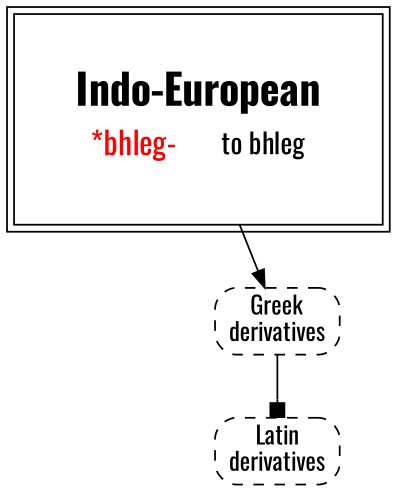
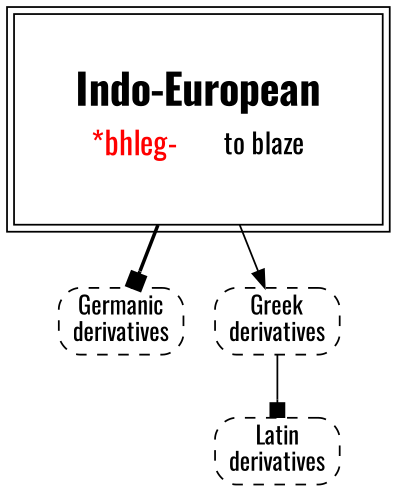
(263, 146) -> (264, 146)
none -> (121, 321)
